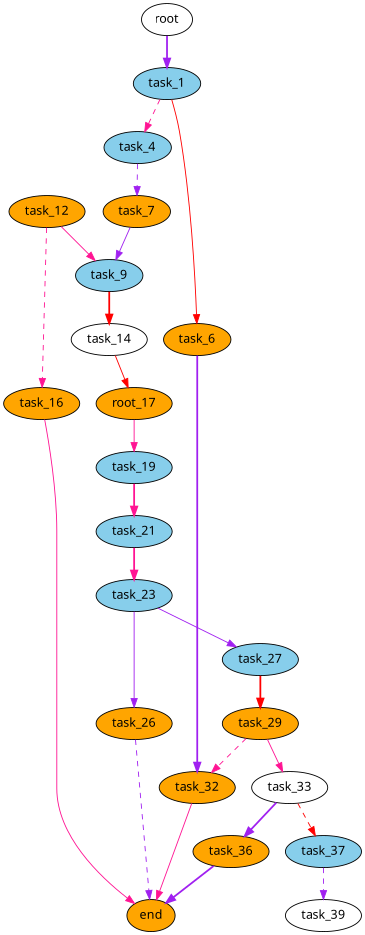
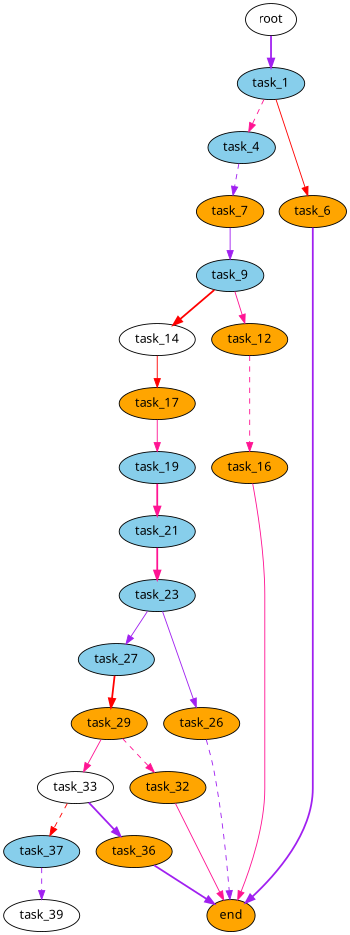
(75, 240) -> (238, 303)
(134, 404) -> (157, 404)
(197, 559) -> (313, 572)
